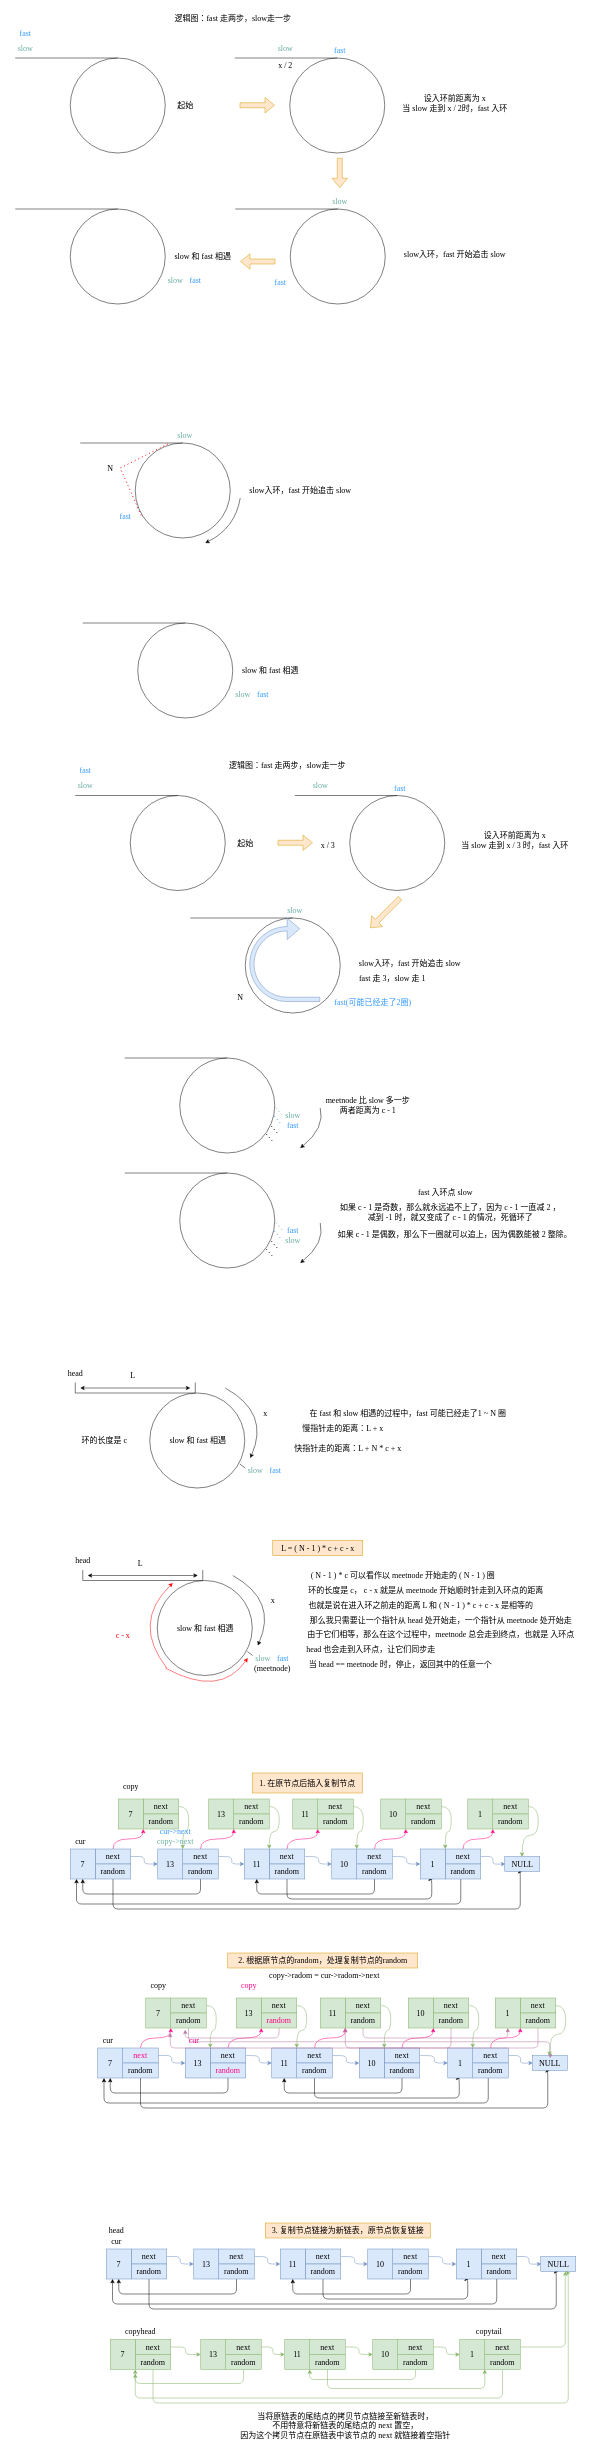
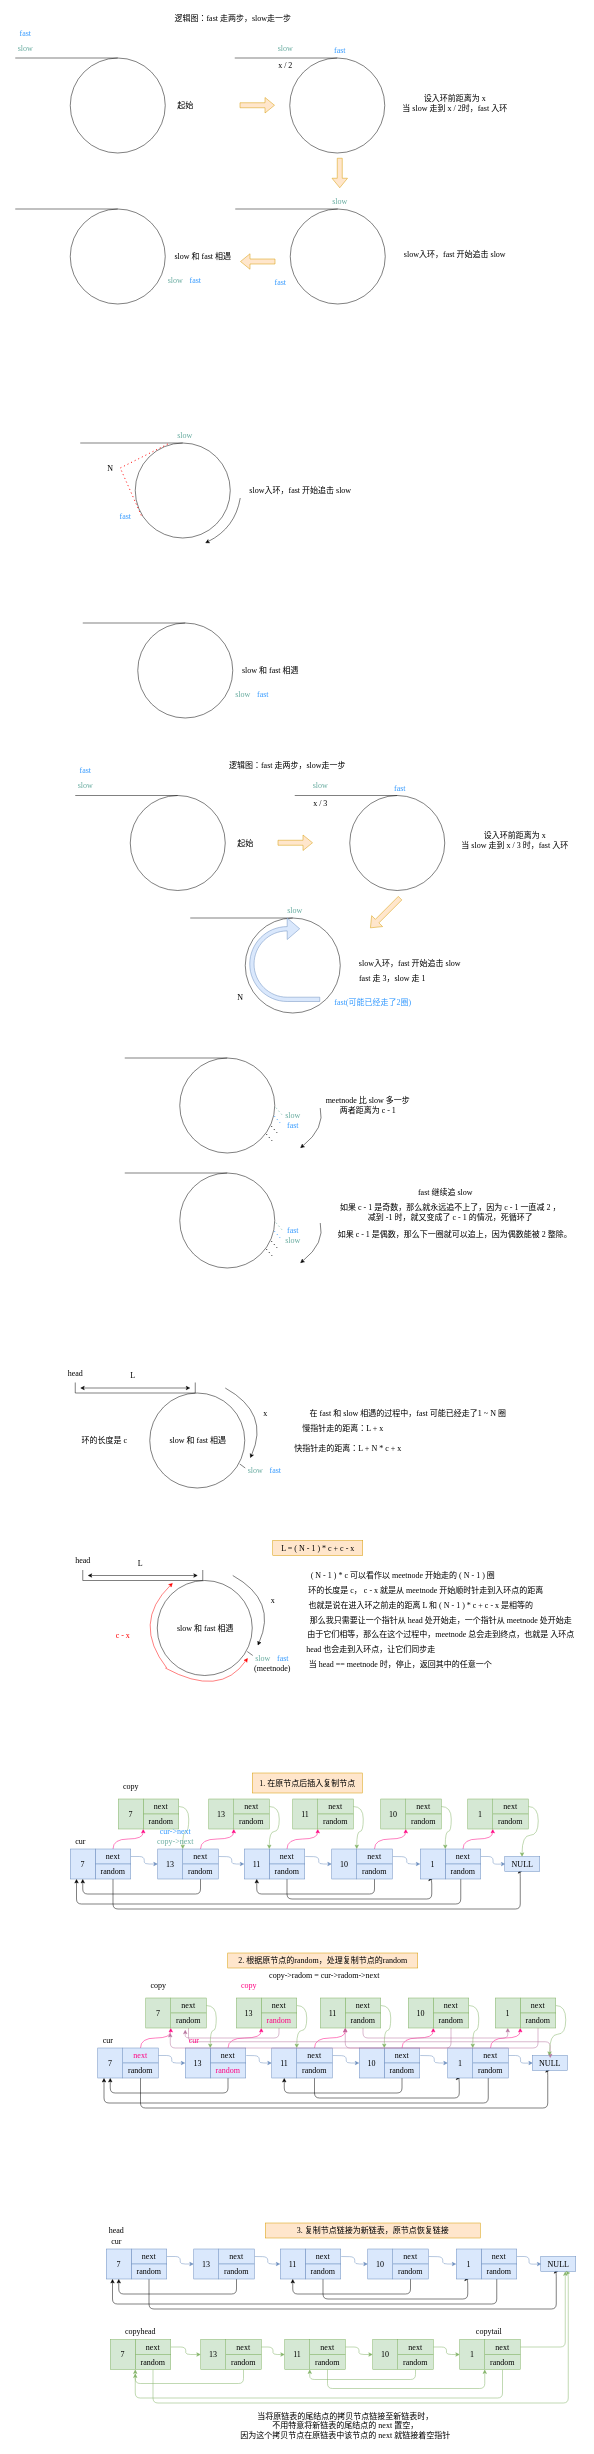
(328, 845) -> (320, 803)
(446, 1192) -> (446, 1192)
(348, 2230) -> (373, 2230)
